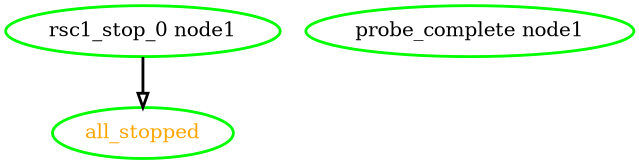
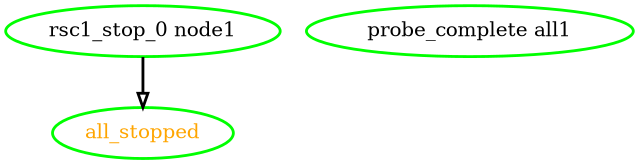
(470, 31) -> (470, 31)
